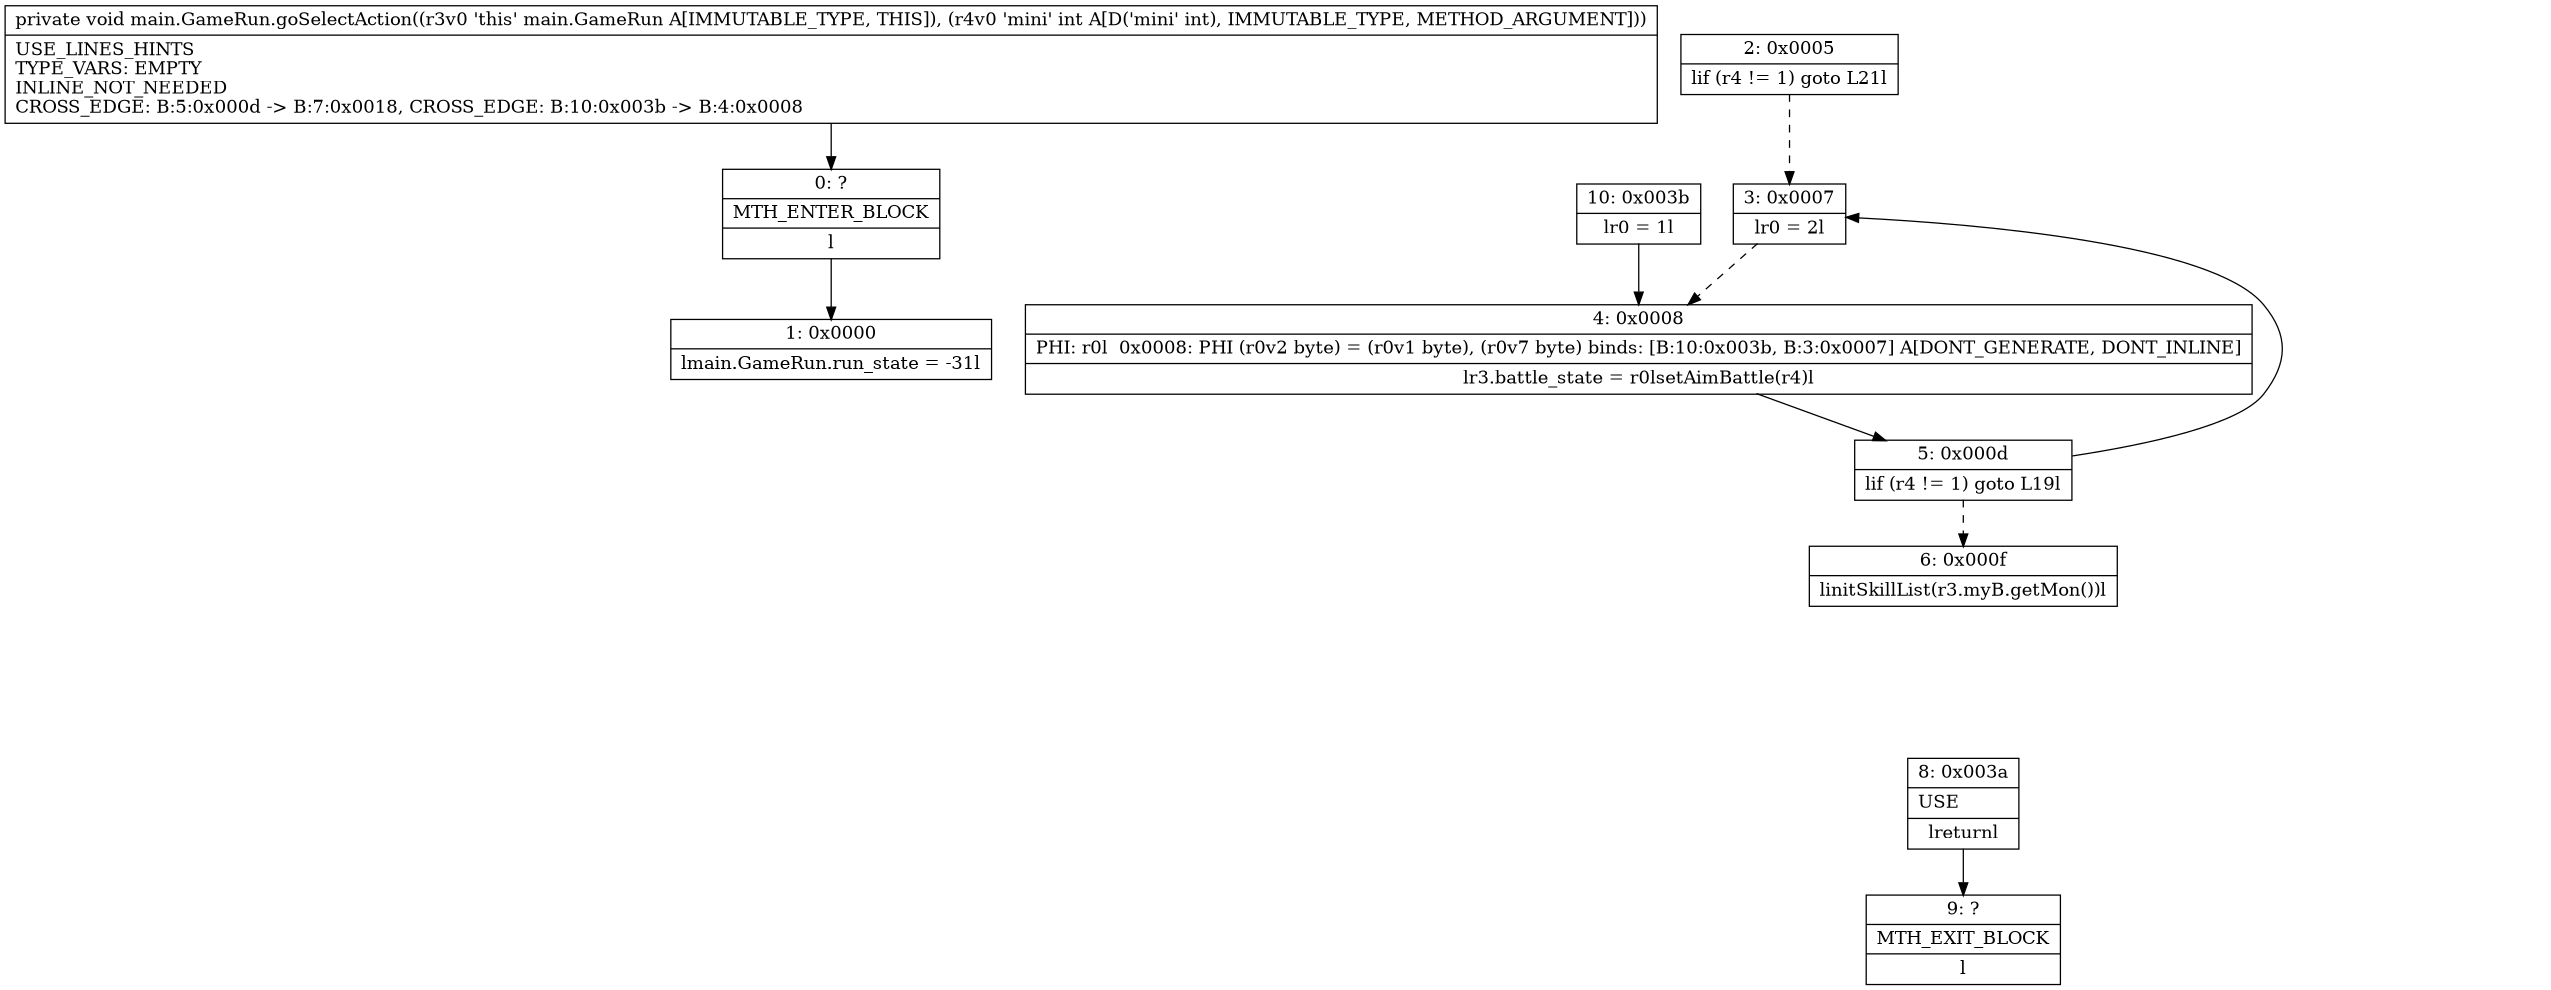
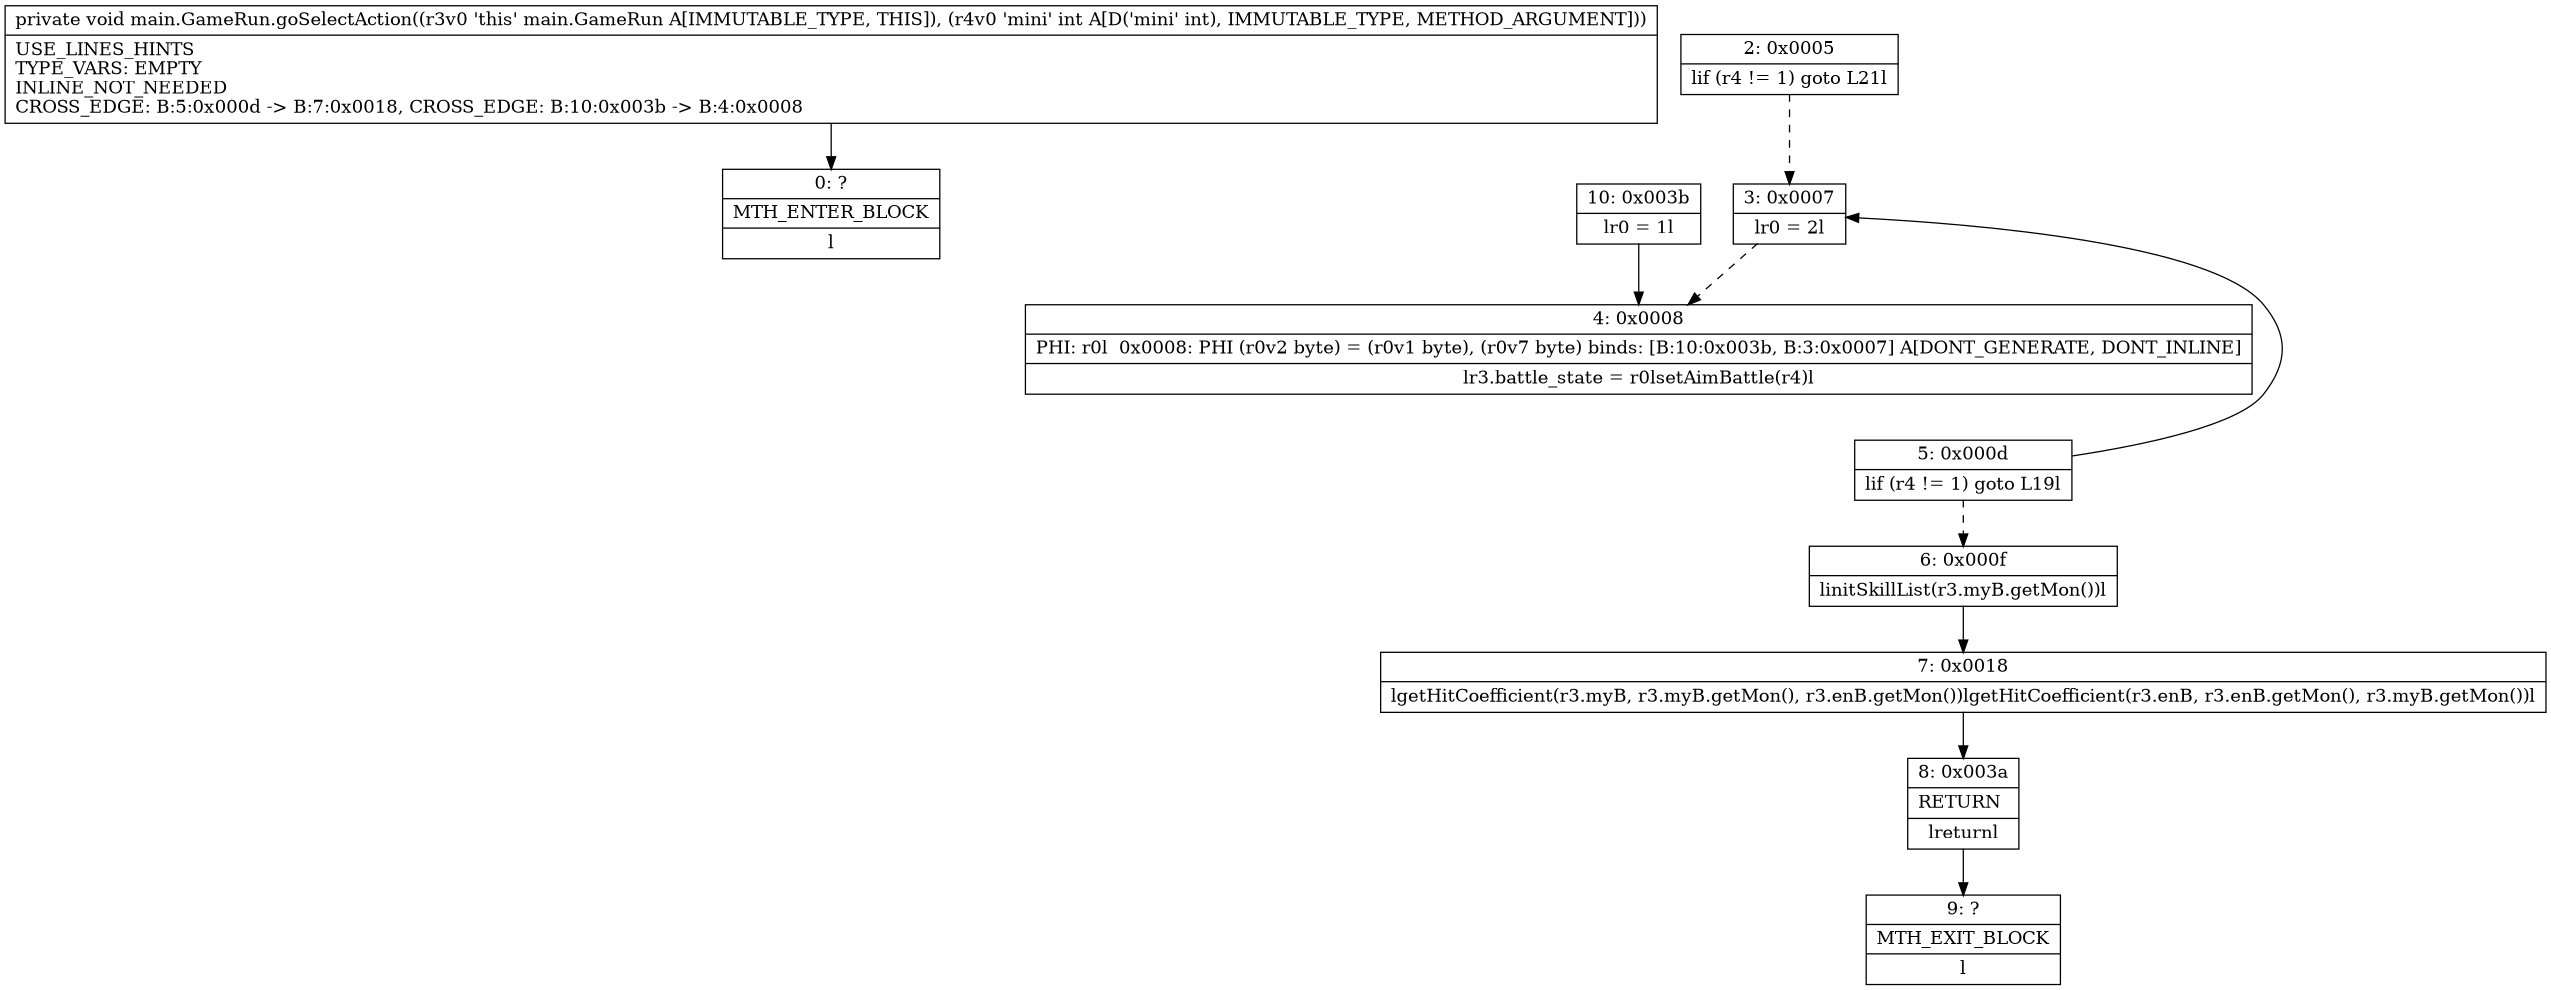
(831, 349) -> none
(1815, 415) -> none
none -> (1963, 682)
(1939, 802) -> (1959, 802)
